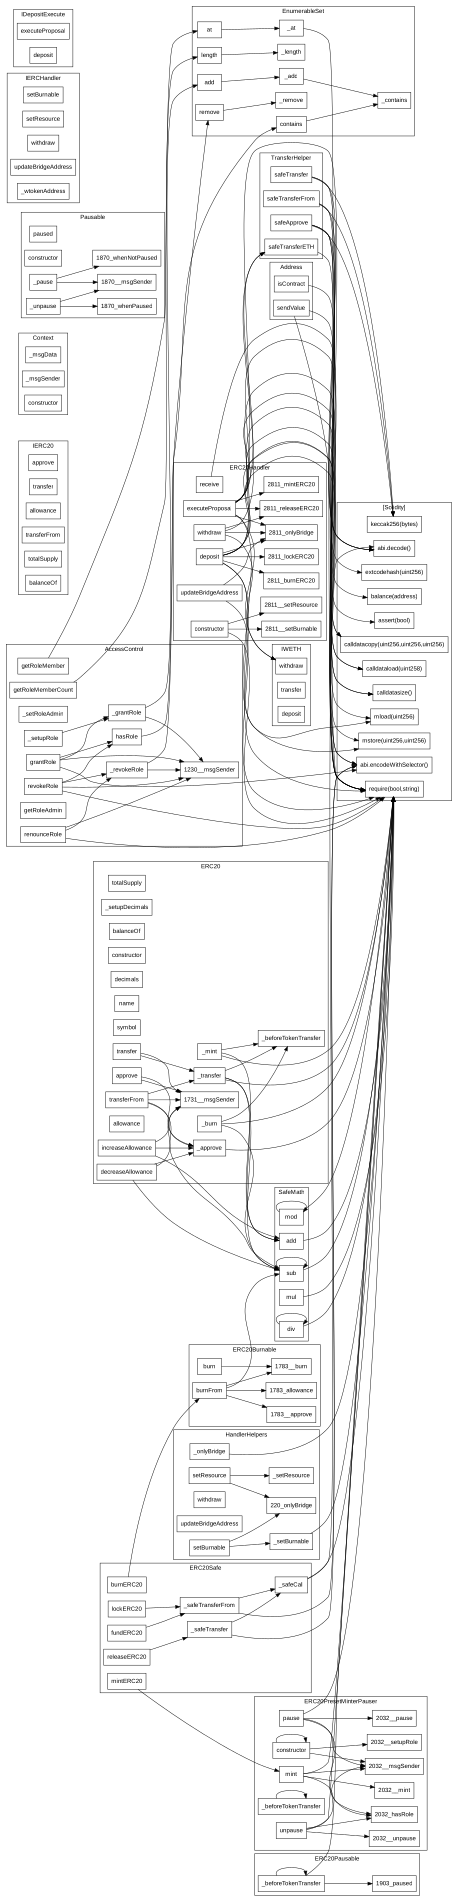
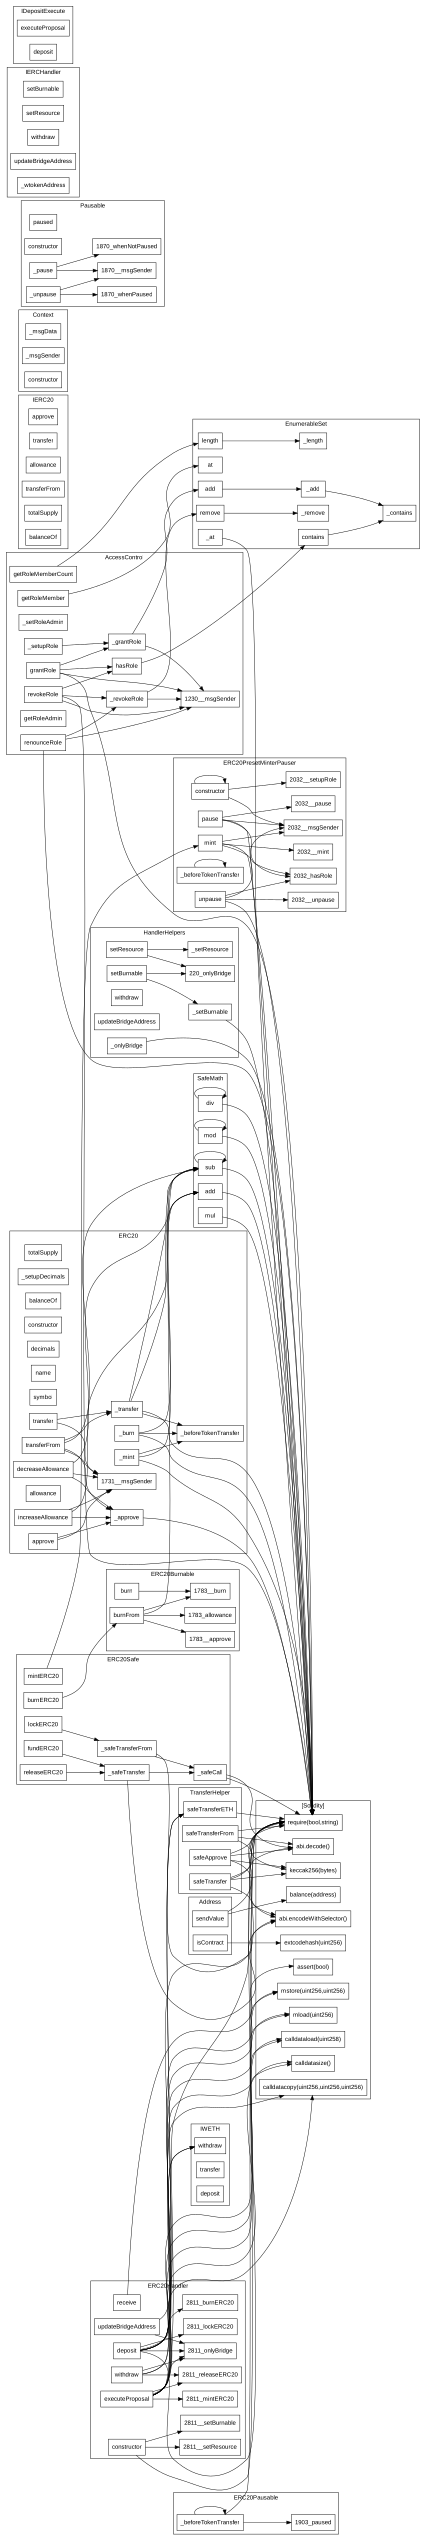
(248, 29) -> none
(205, 785) -> (296, 1219)
(163, 1621) -> (81, 1759)
none -> (251, 1848)
